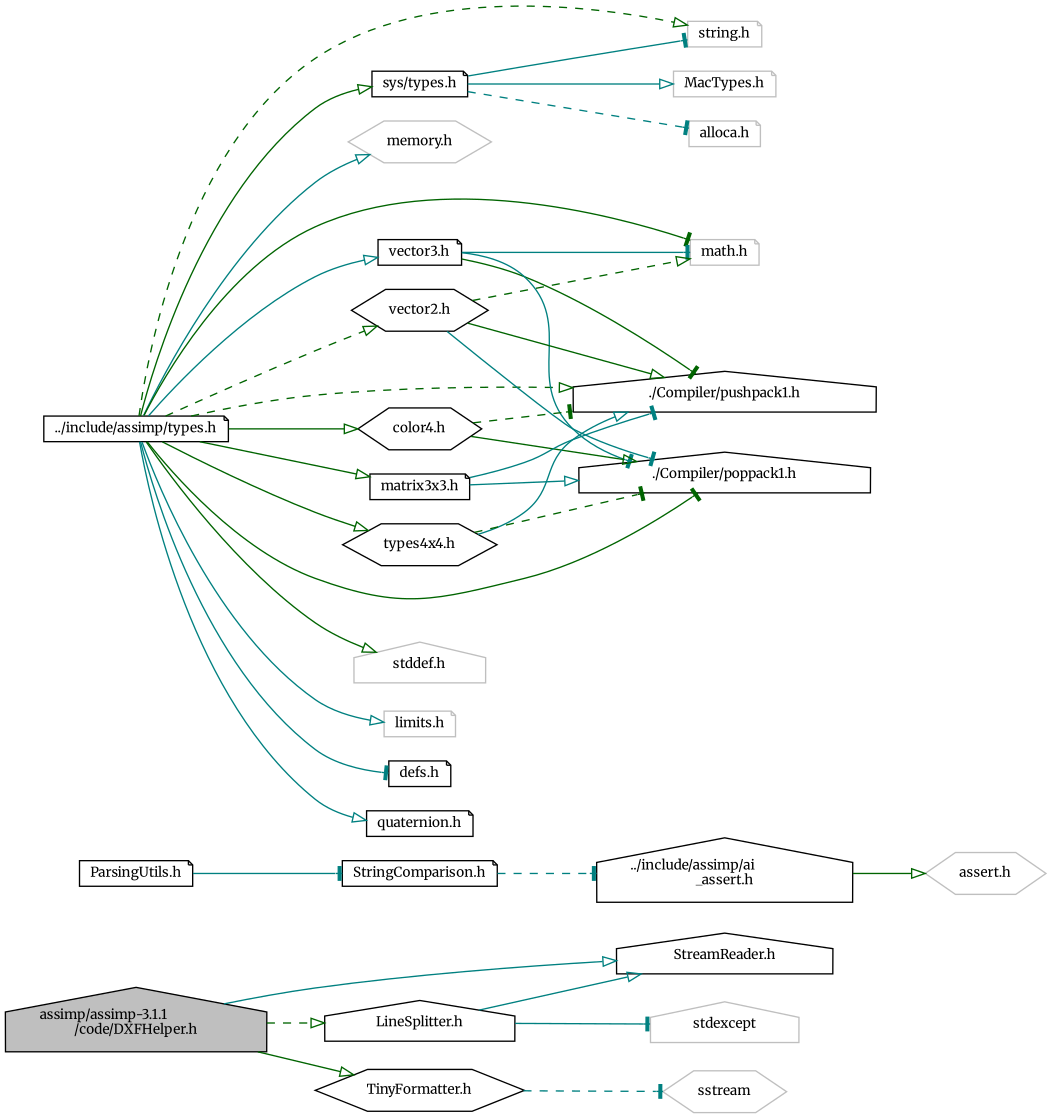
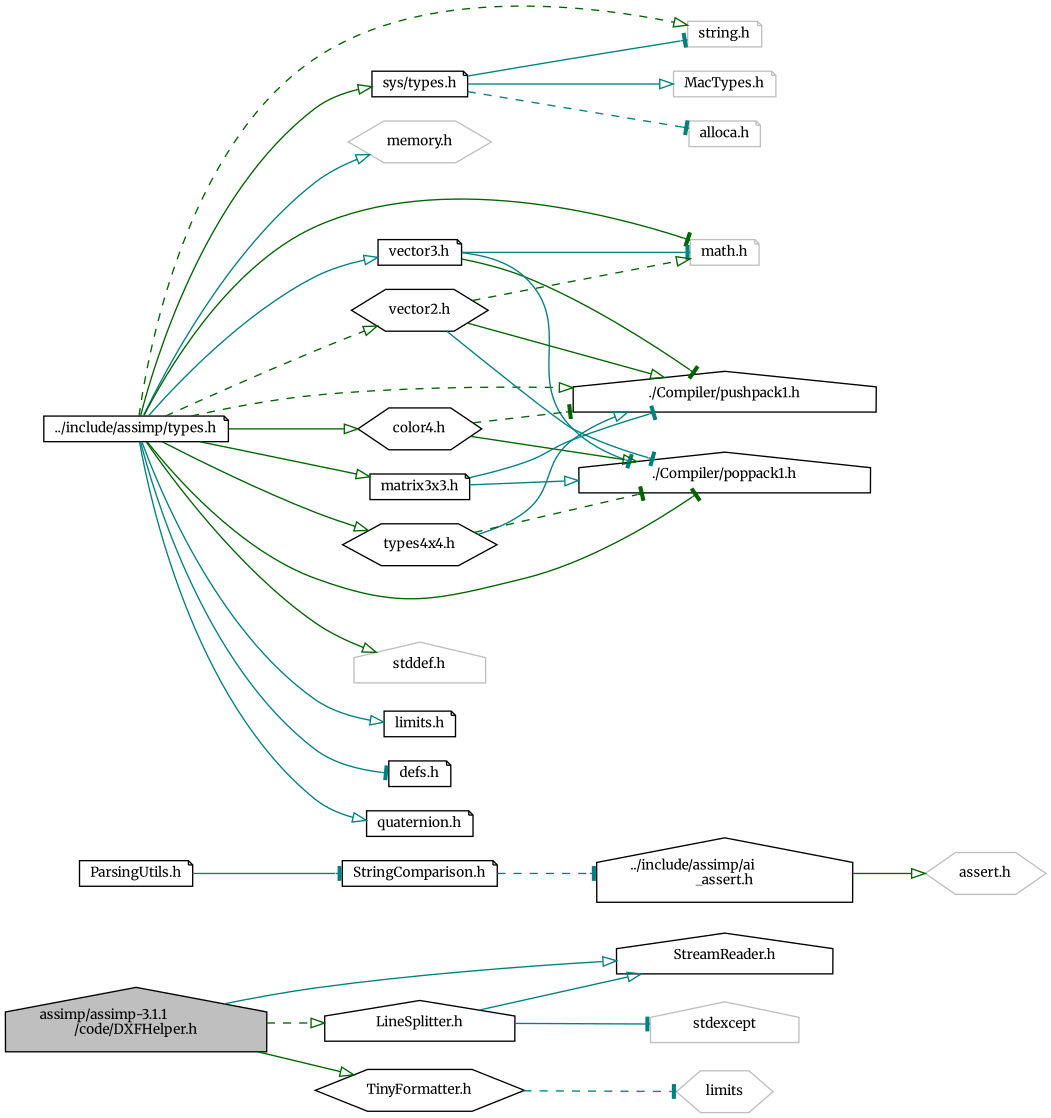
(420, 724) -> (420, 724)
(725, 1092) -> (725, 1092)
